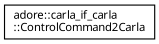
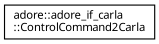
(80, 22) -> (80, 22)
